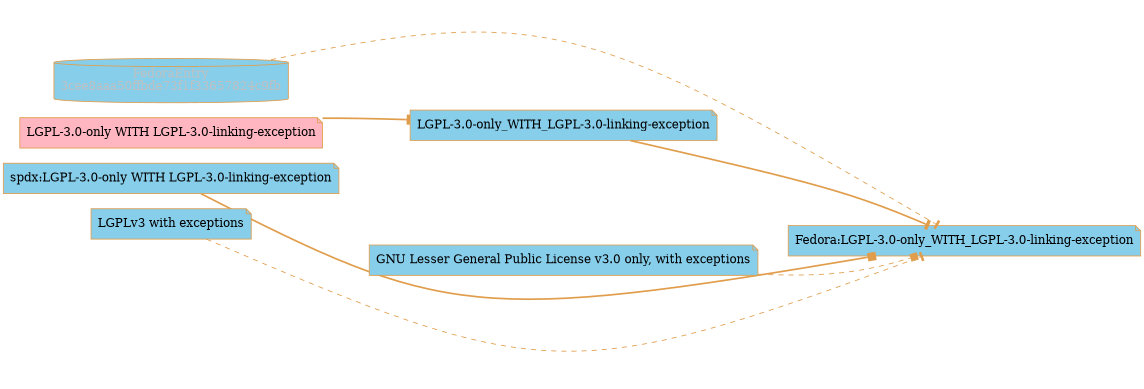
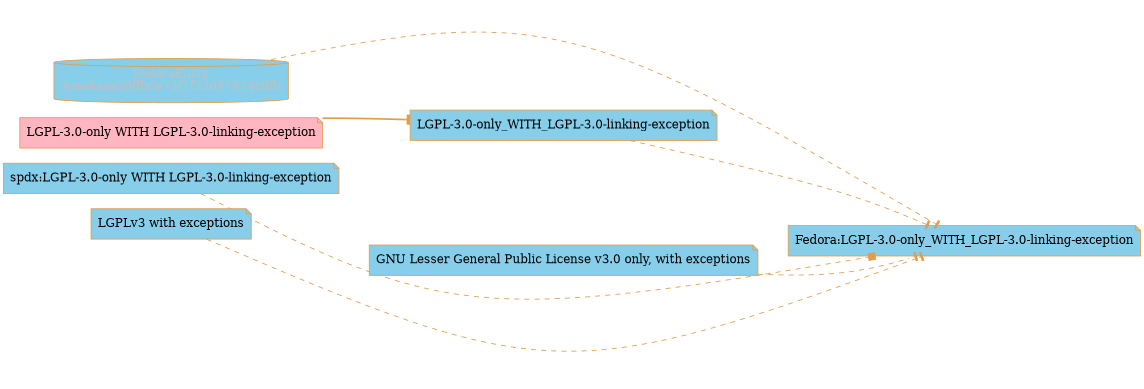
(780, 176) -> (780, 176)
(834, 273) -> (834, 273)
(525, 298) -> (525, 298)
